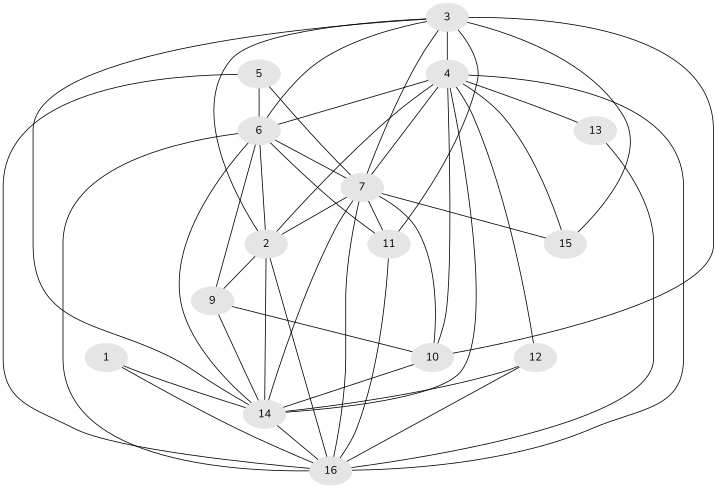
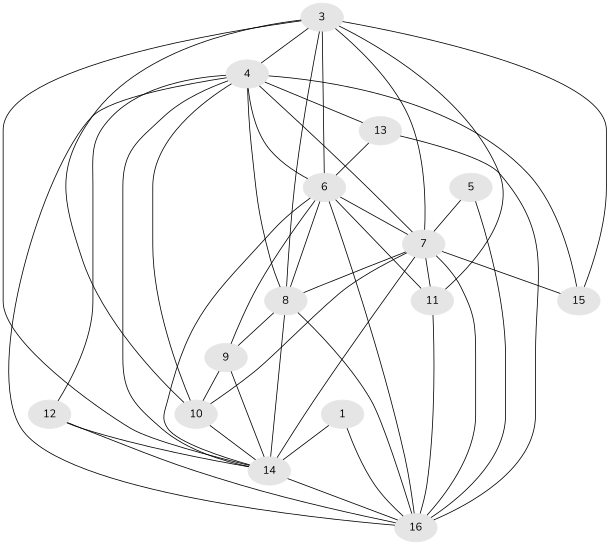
(259, 102) -> (352, 159)
(266, 244) -> (286, 301)
